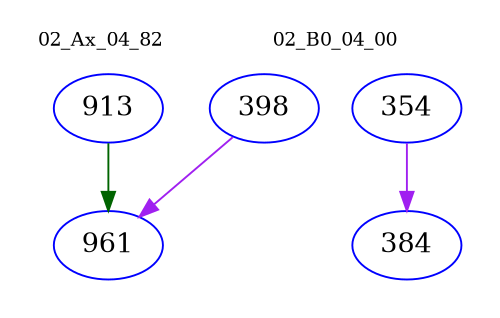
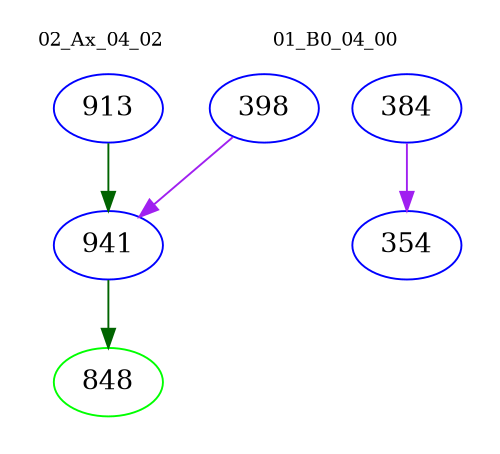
(101, 41) -> (101, 41)
(336, 41) -> (336, 41)
(407, 168) -> (407, 168)
(108, 245) -> (108, 245)
none -> (108, 382)
